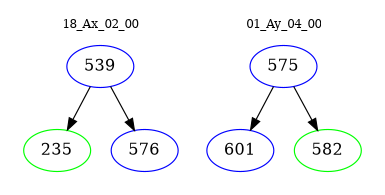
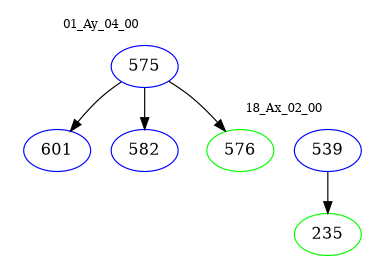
(120, 103) -> (205, 109)
(145, 150) -> (240, 150)
(328, 150) -> (145, 150)
